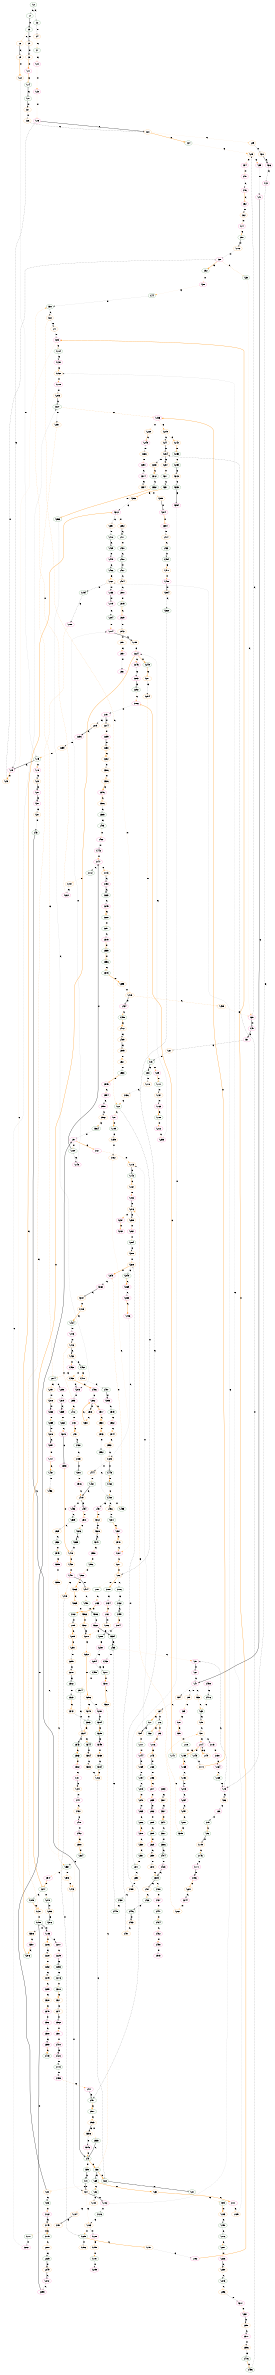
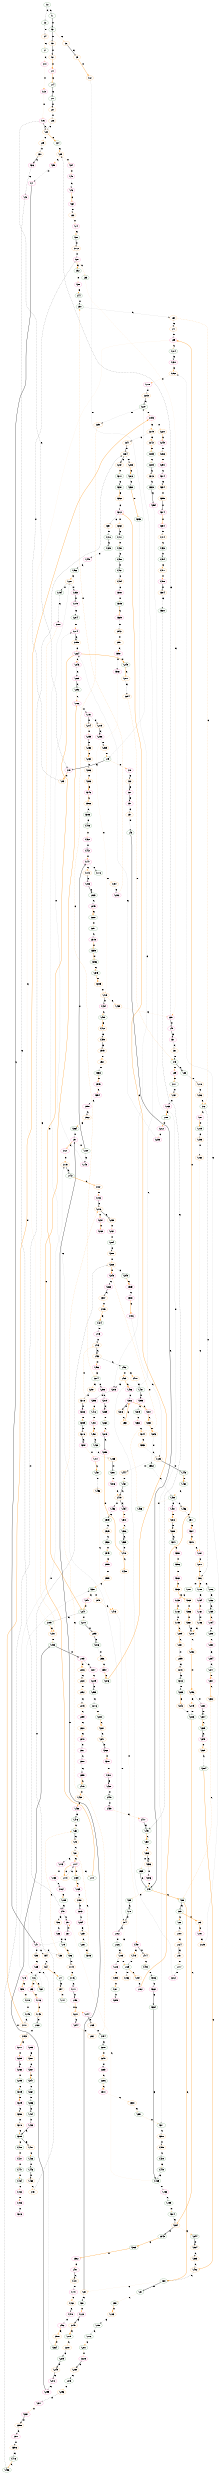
none -> (80, 1798)
